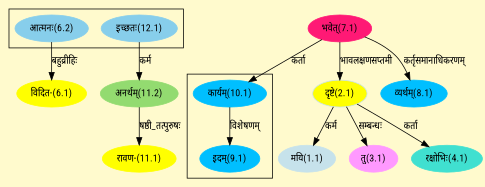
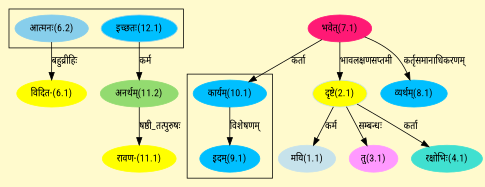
(139, 28) -> (139, 28)
